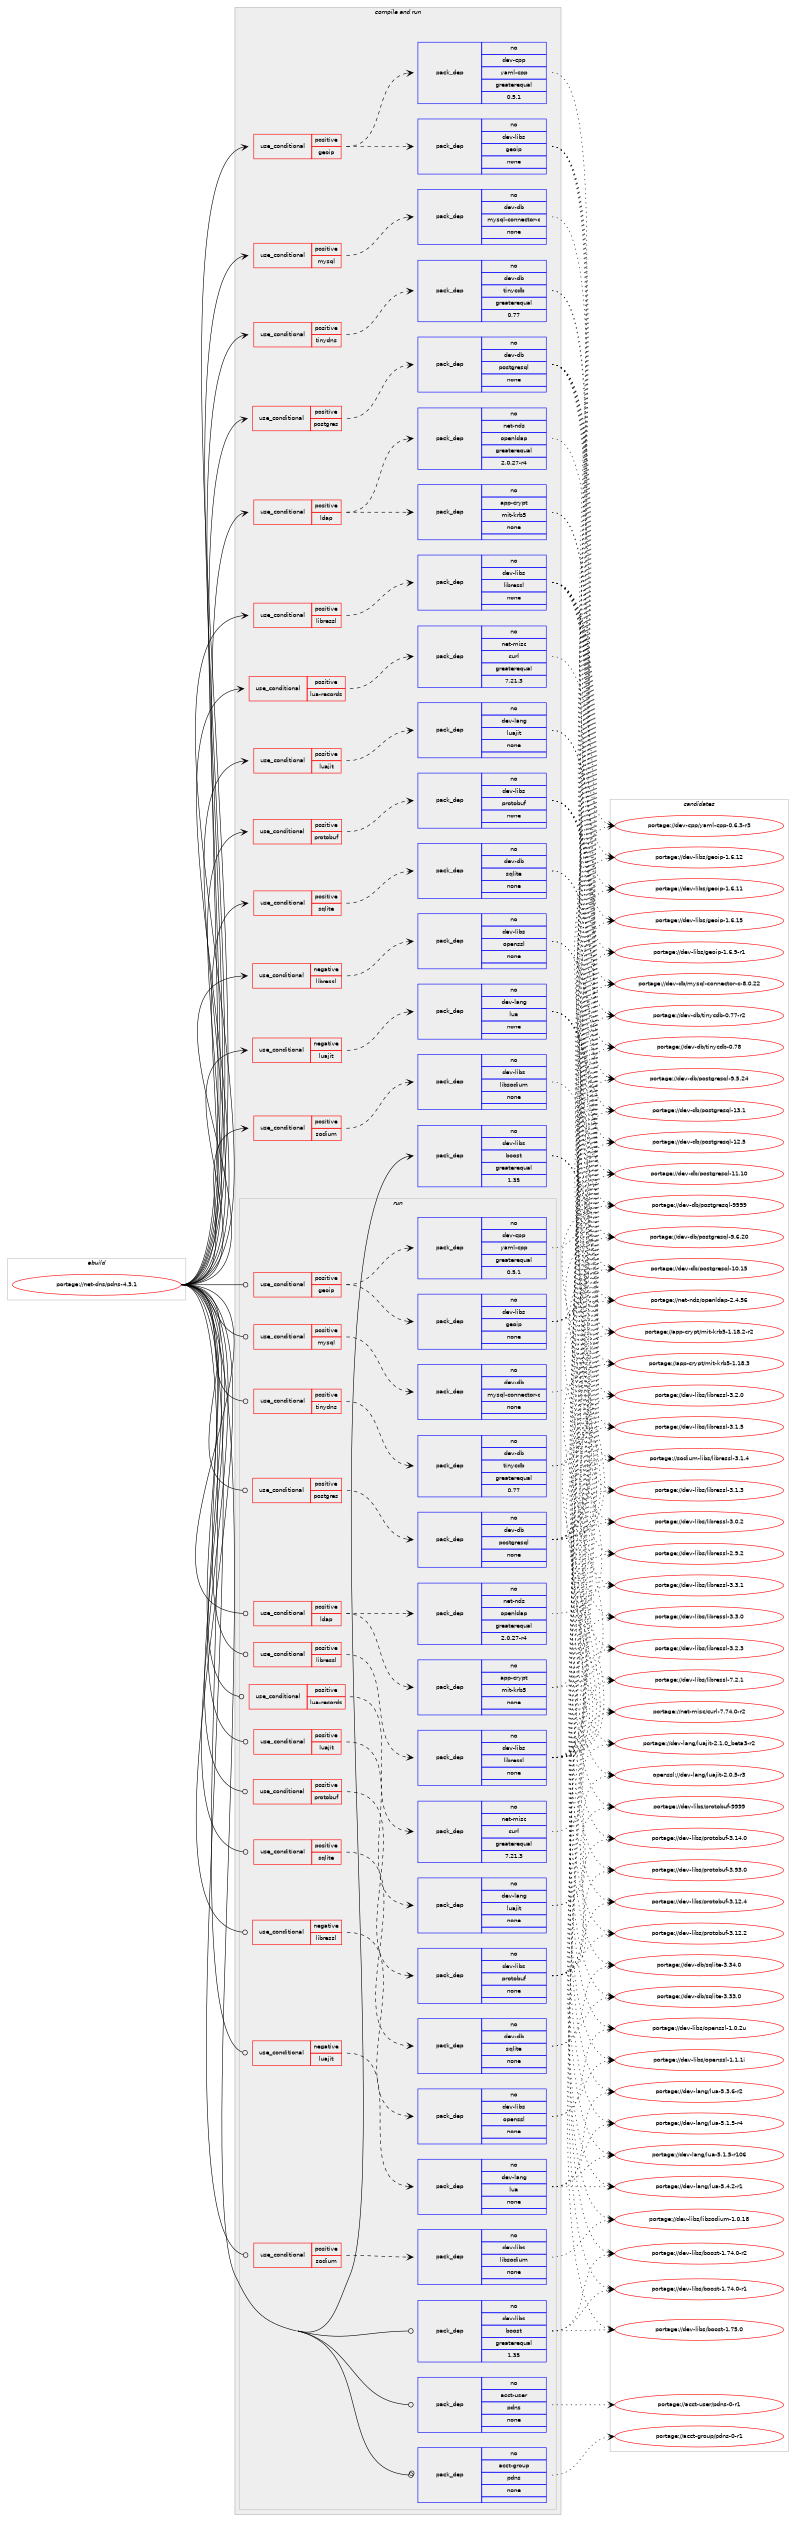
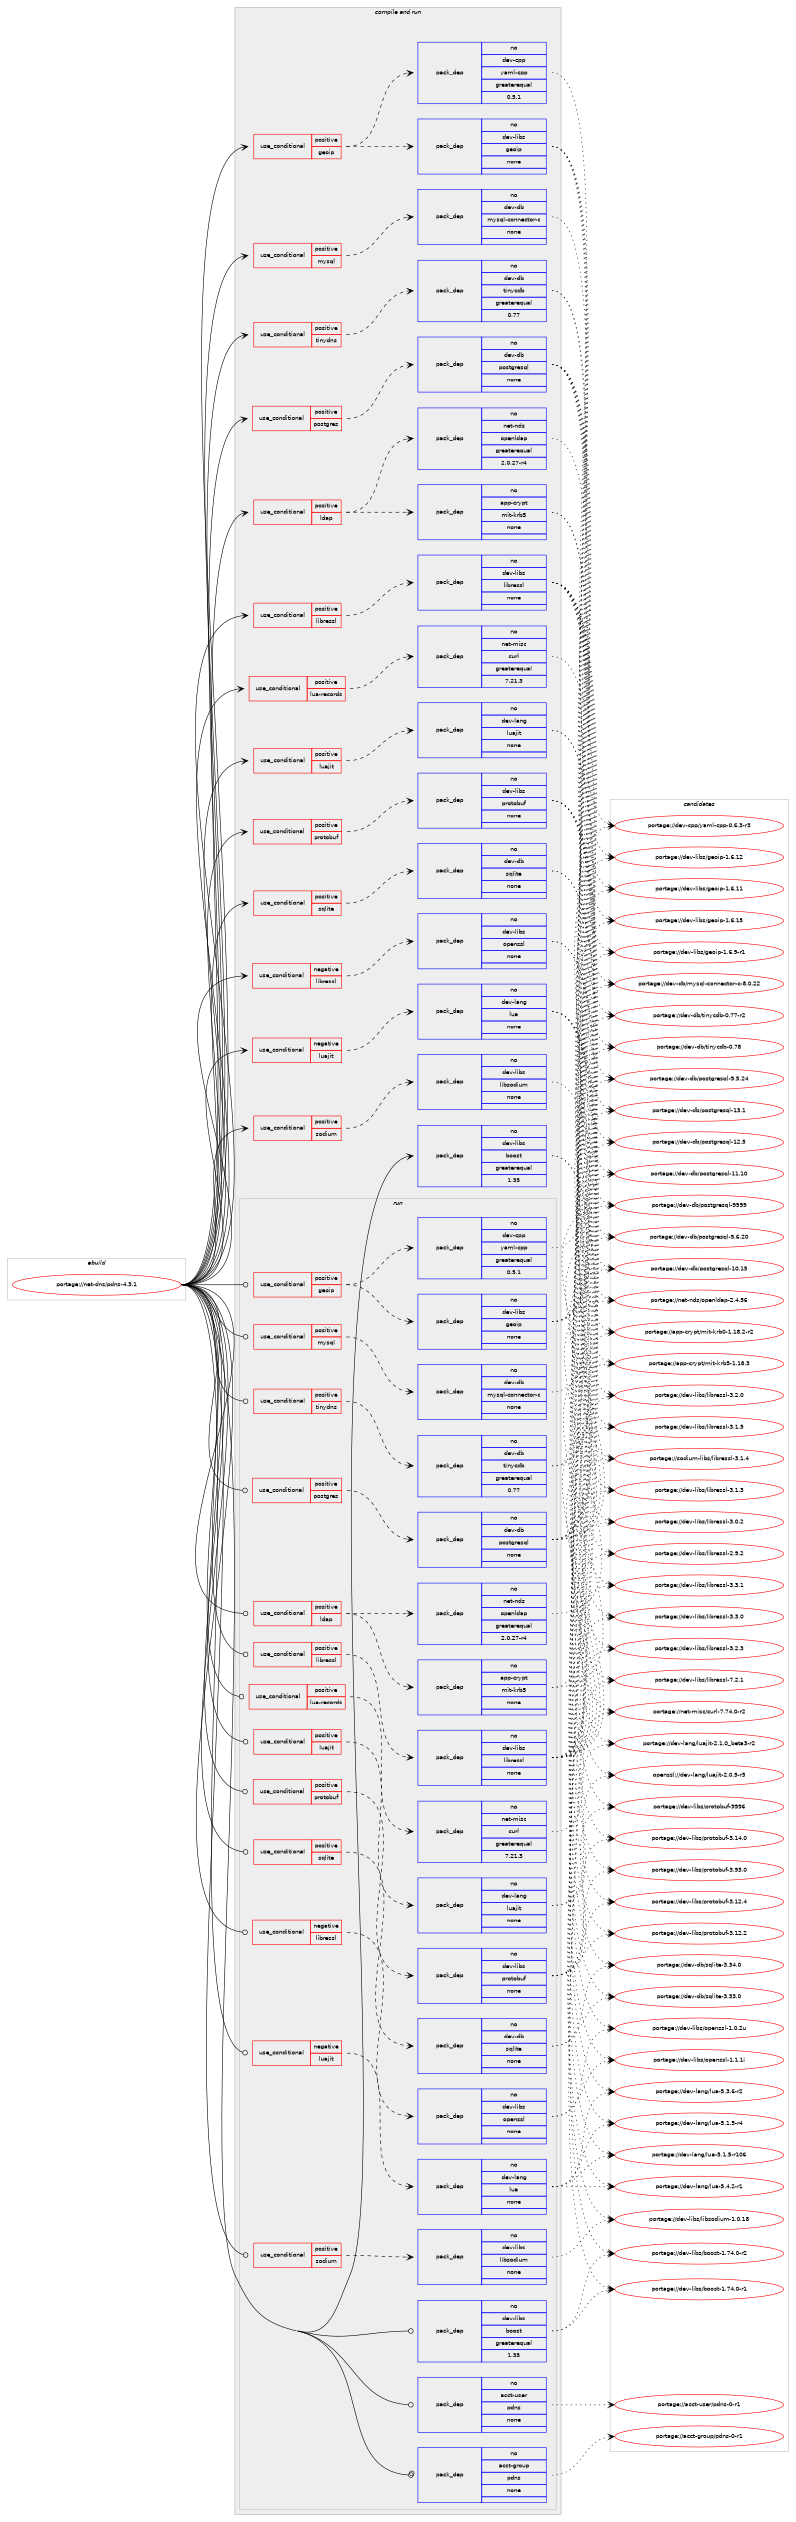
(699, 1332) -> (699, 1332)
(699, 1807) -> (699, 1807)
(699, 2330) -> none
